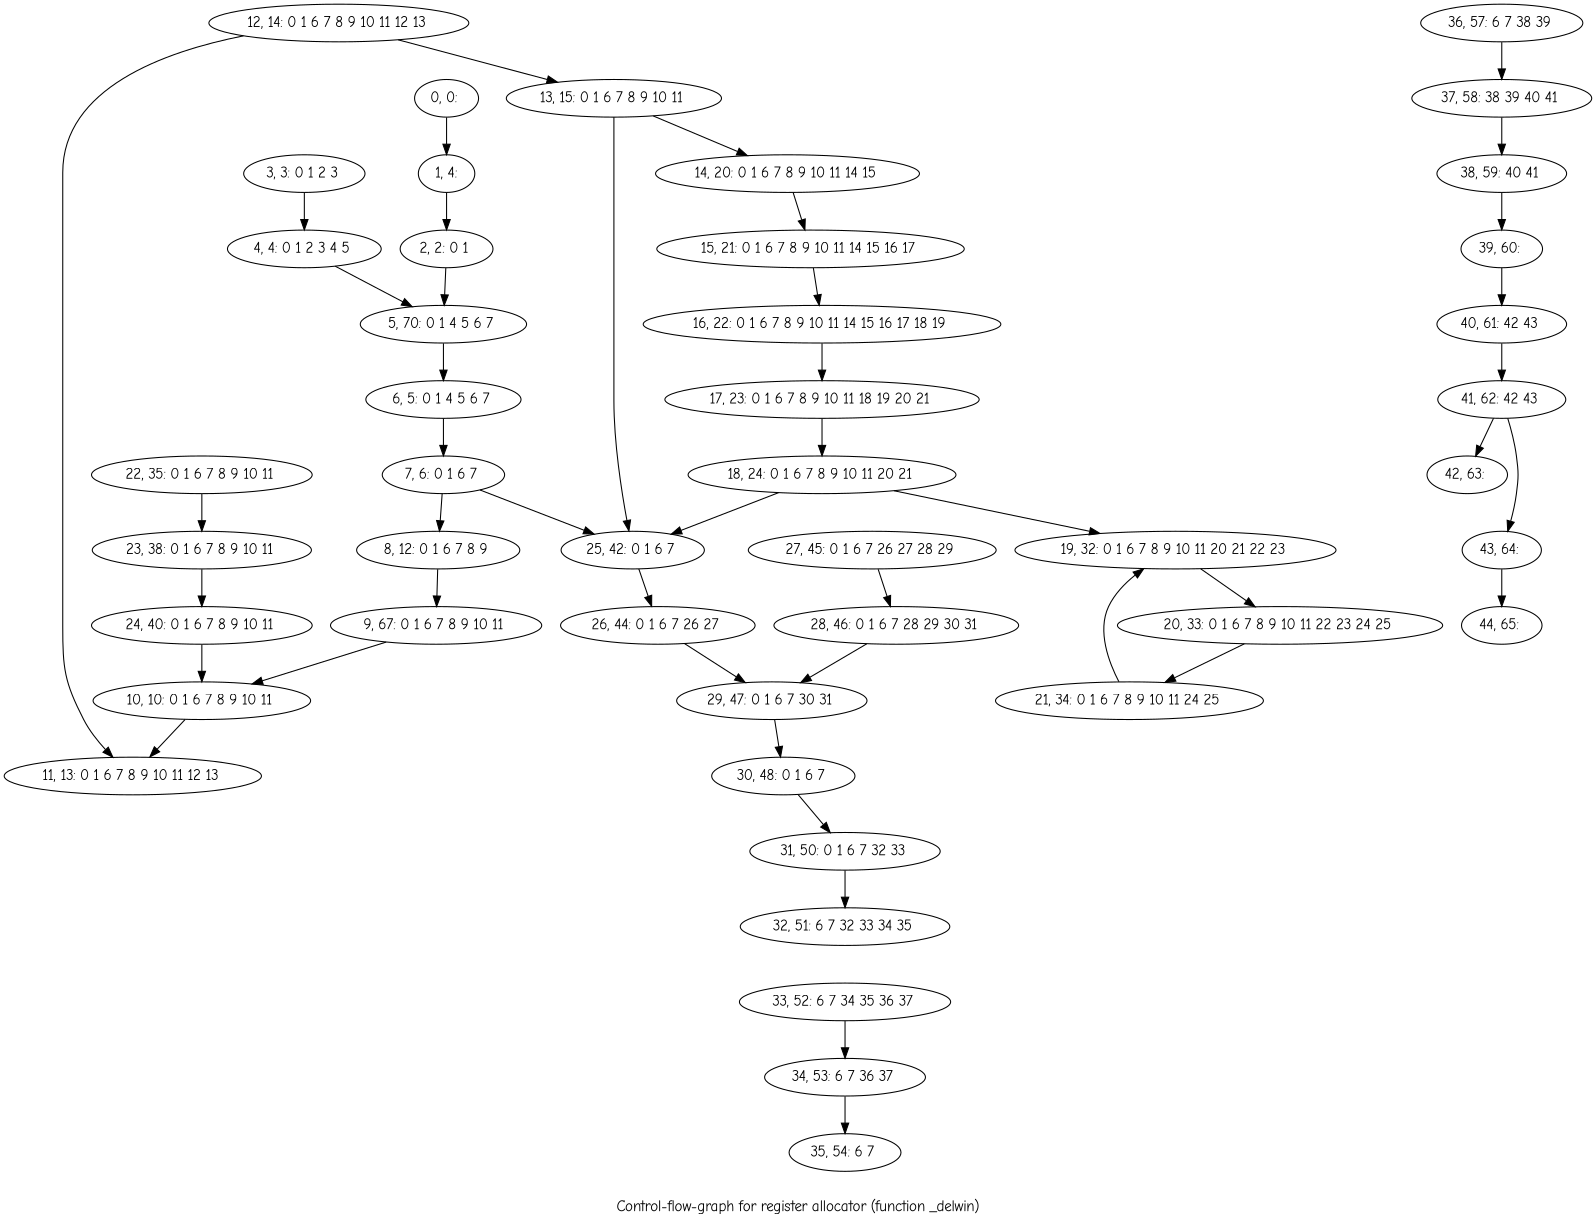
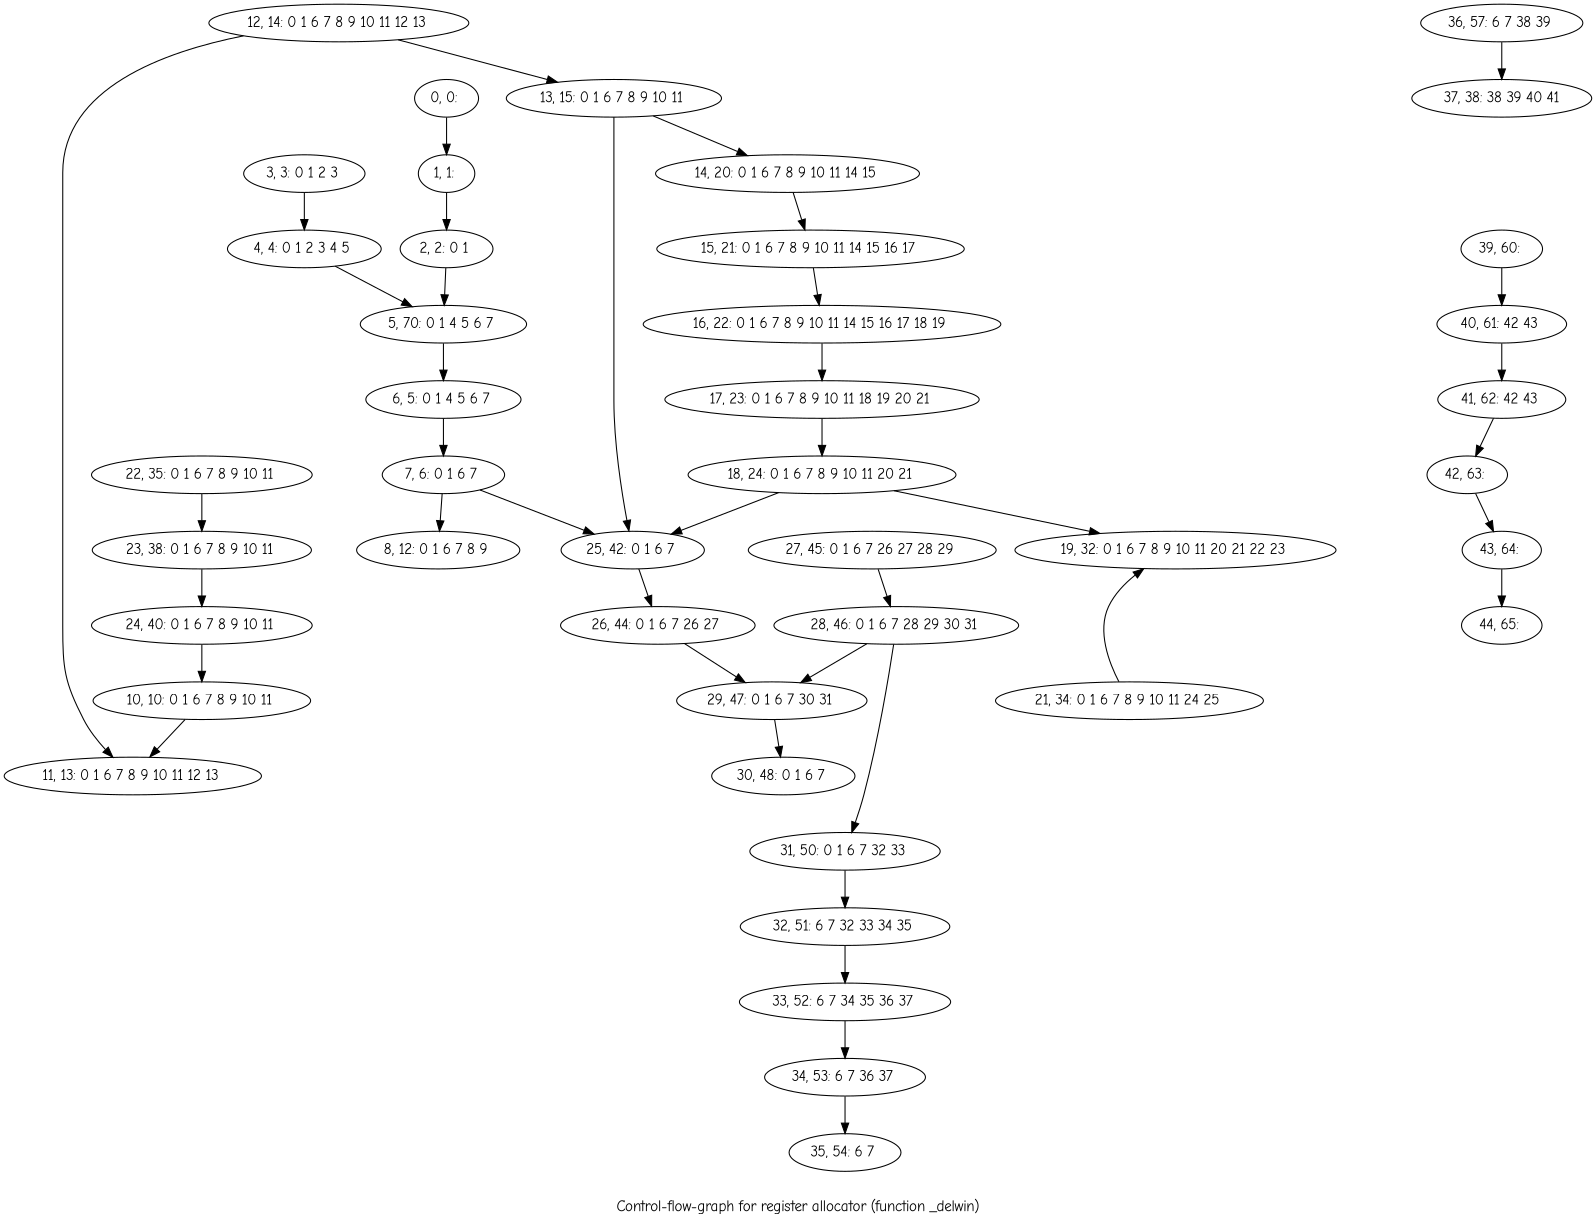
(1502, 98) -> (1502, 98)
(447, 174) -> (447, 174)
(1502, 174) -> none
(1518, 470) -> (1482, 508)
(436, 625) -> none
(1280, 625) -> none
(811, 810) -> (878, 734)
none -> (845, 959)
